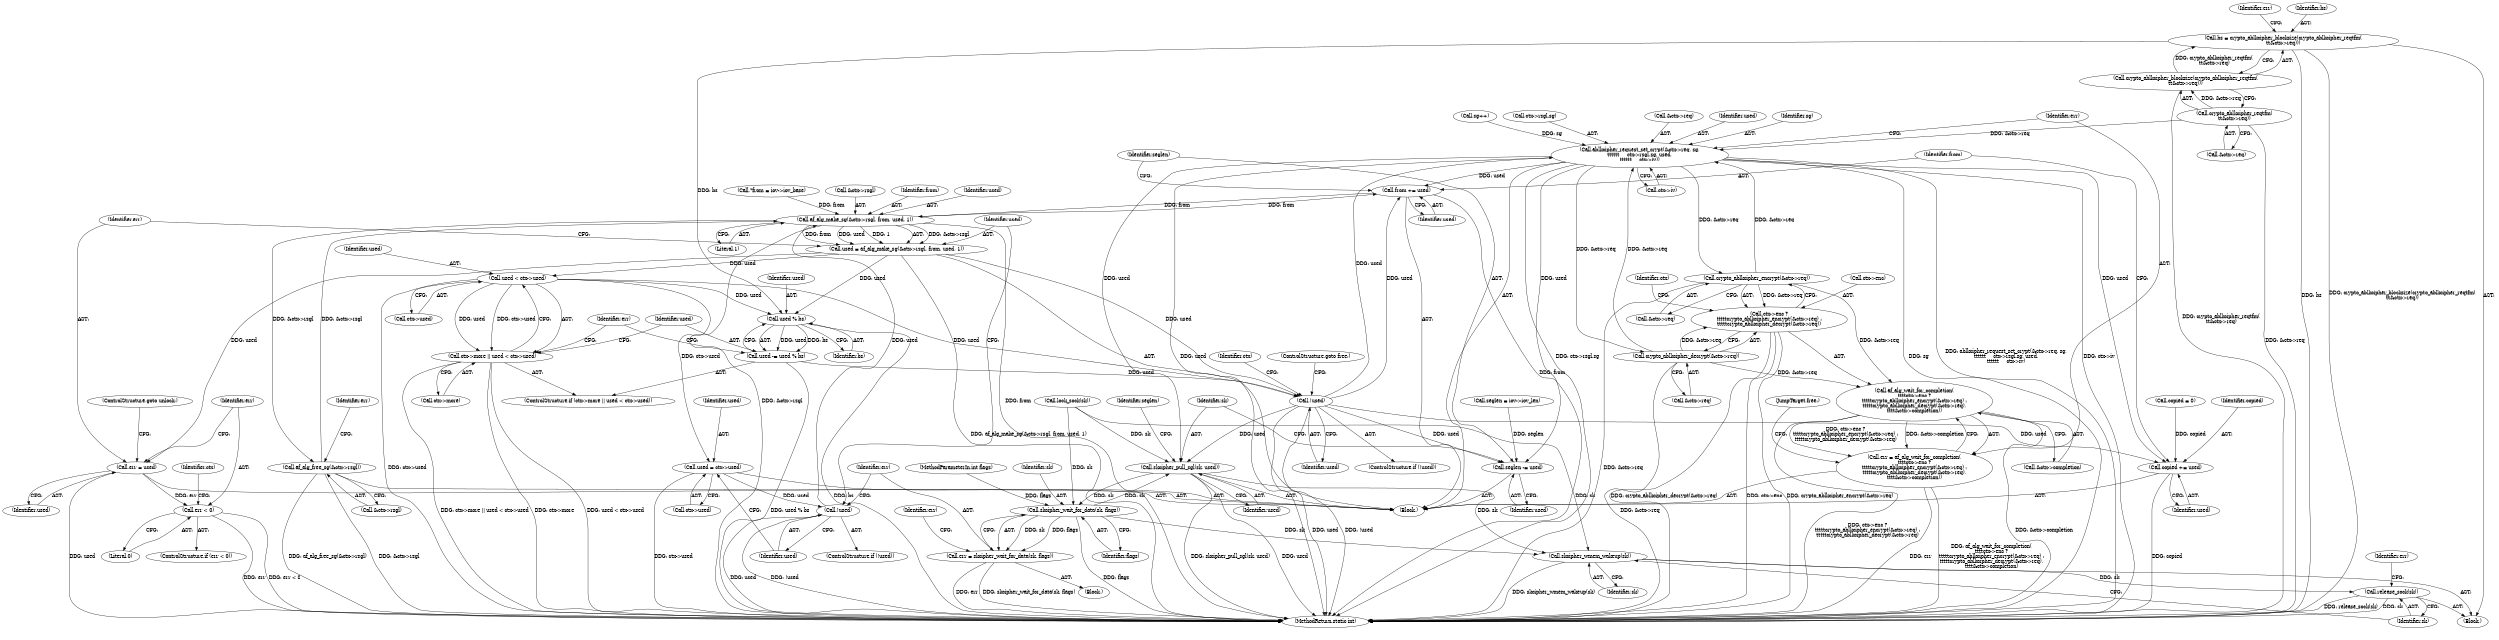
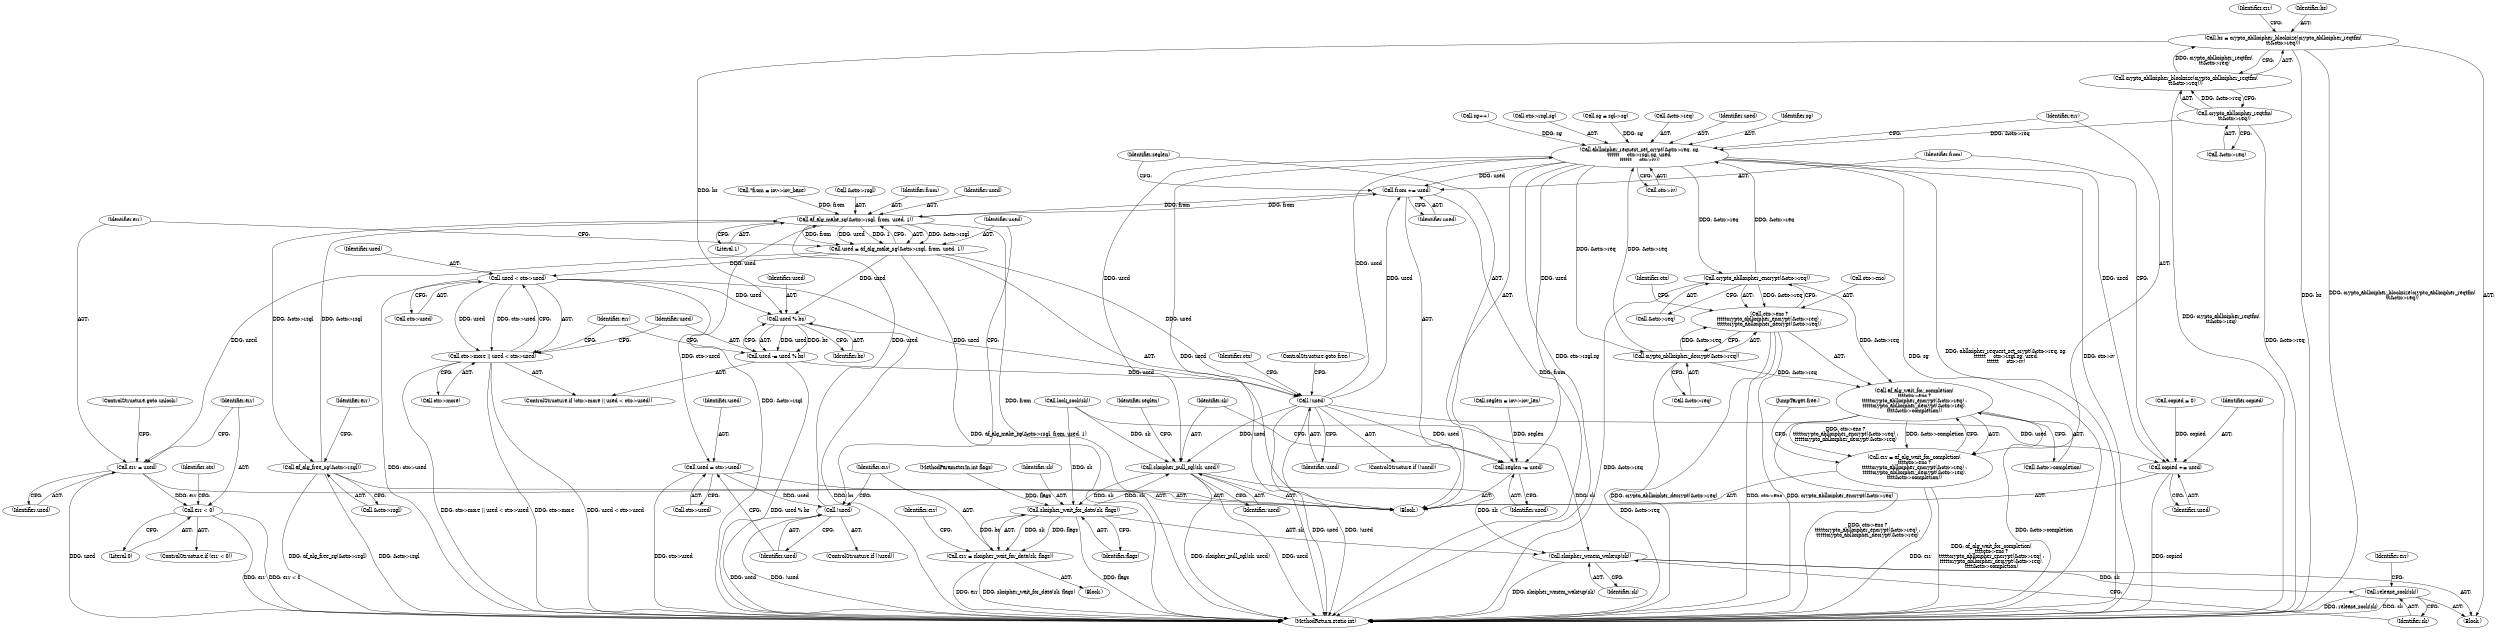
none -> (1606, 116)
none -> (891, 234)
(990, 531) -> (990, 531)
(1295, 531) -> (1295, 531)
